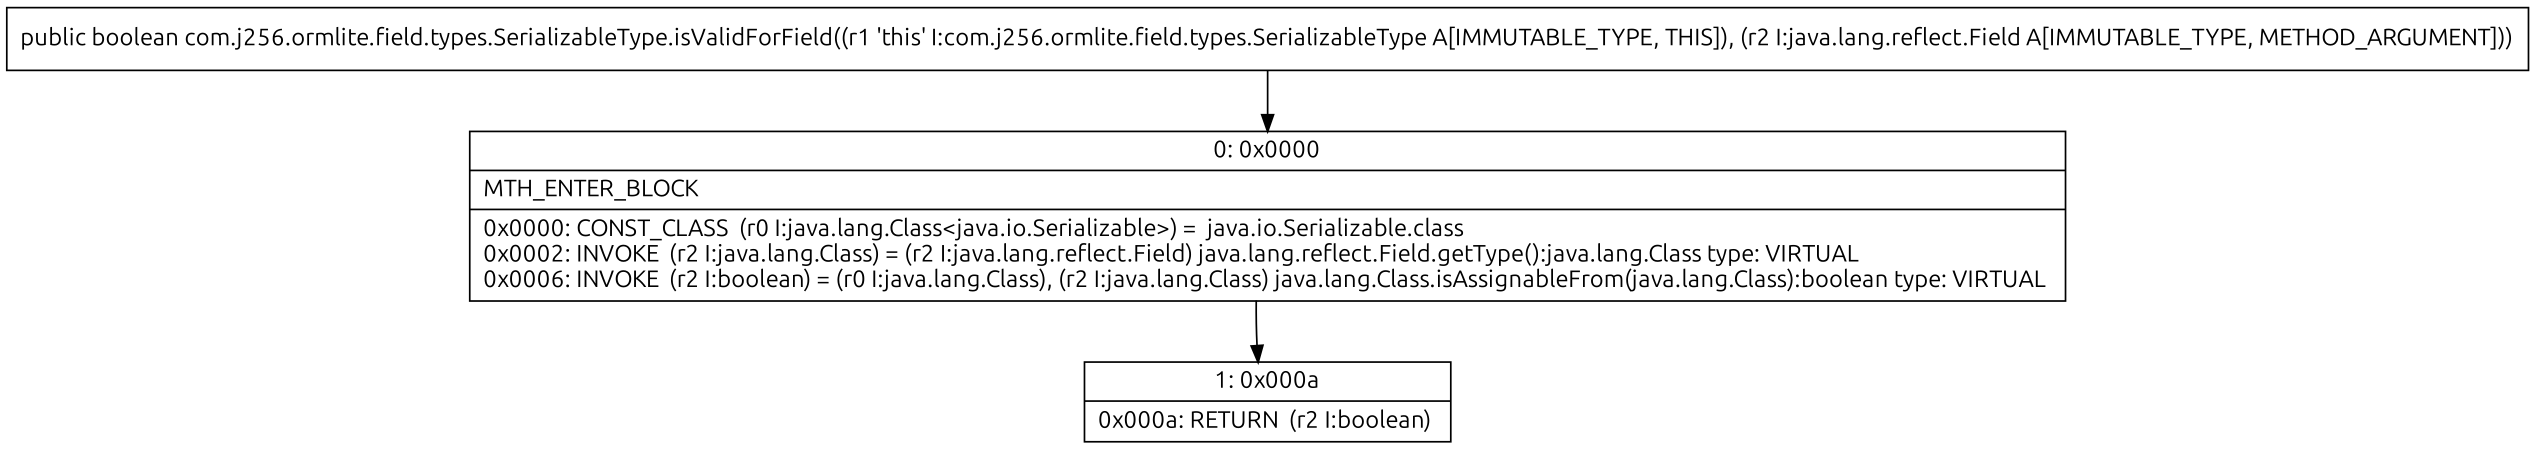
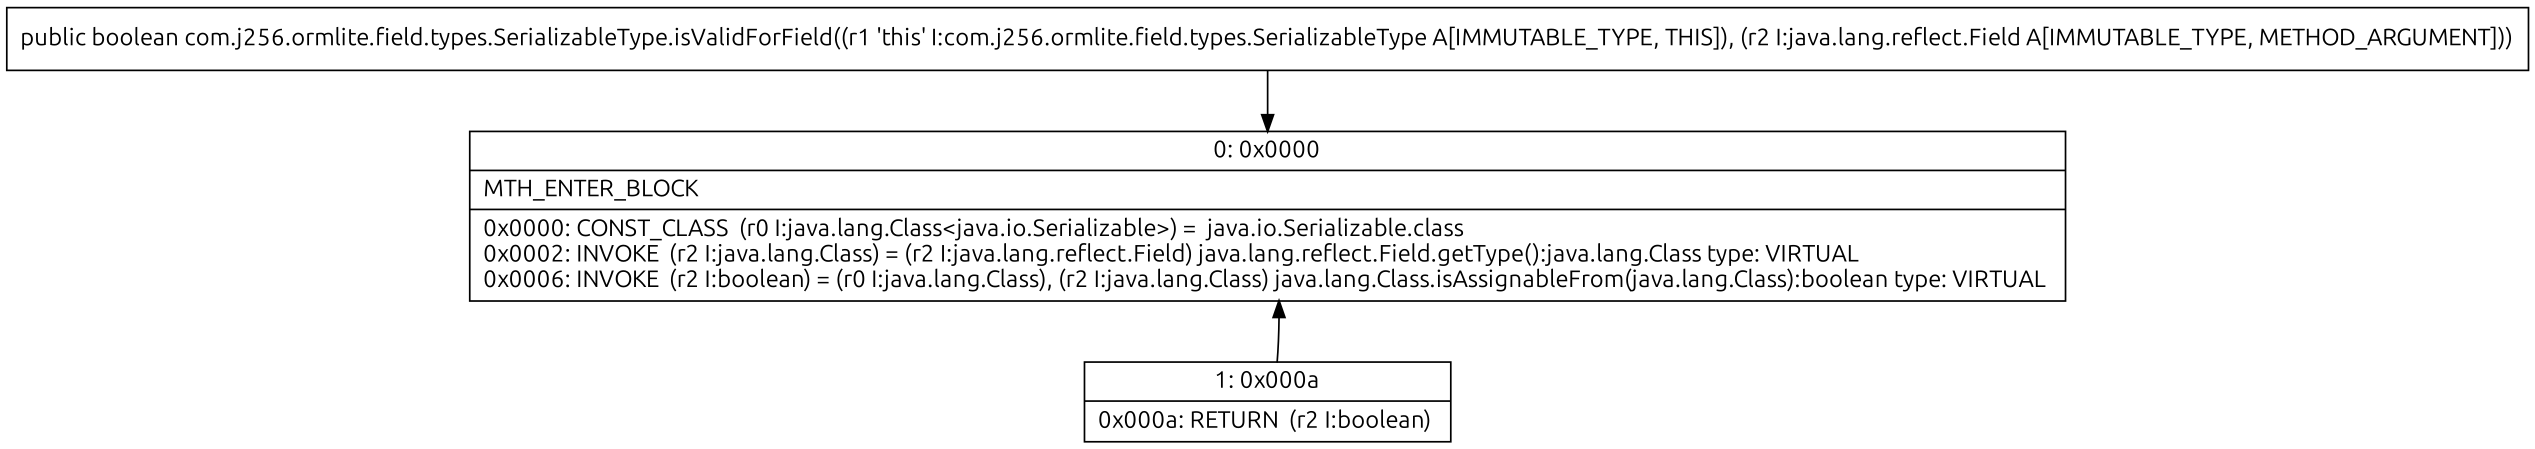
(1256, 323) -> (1278, 340)
